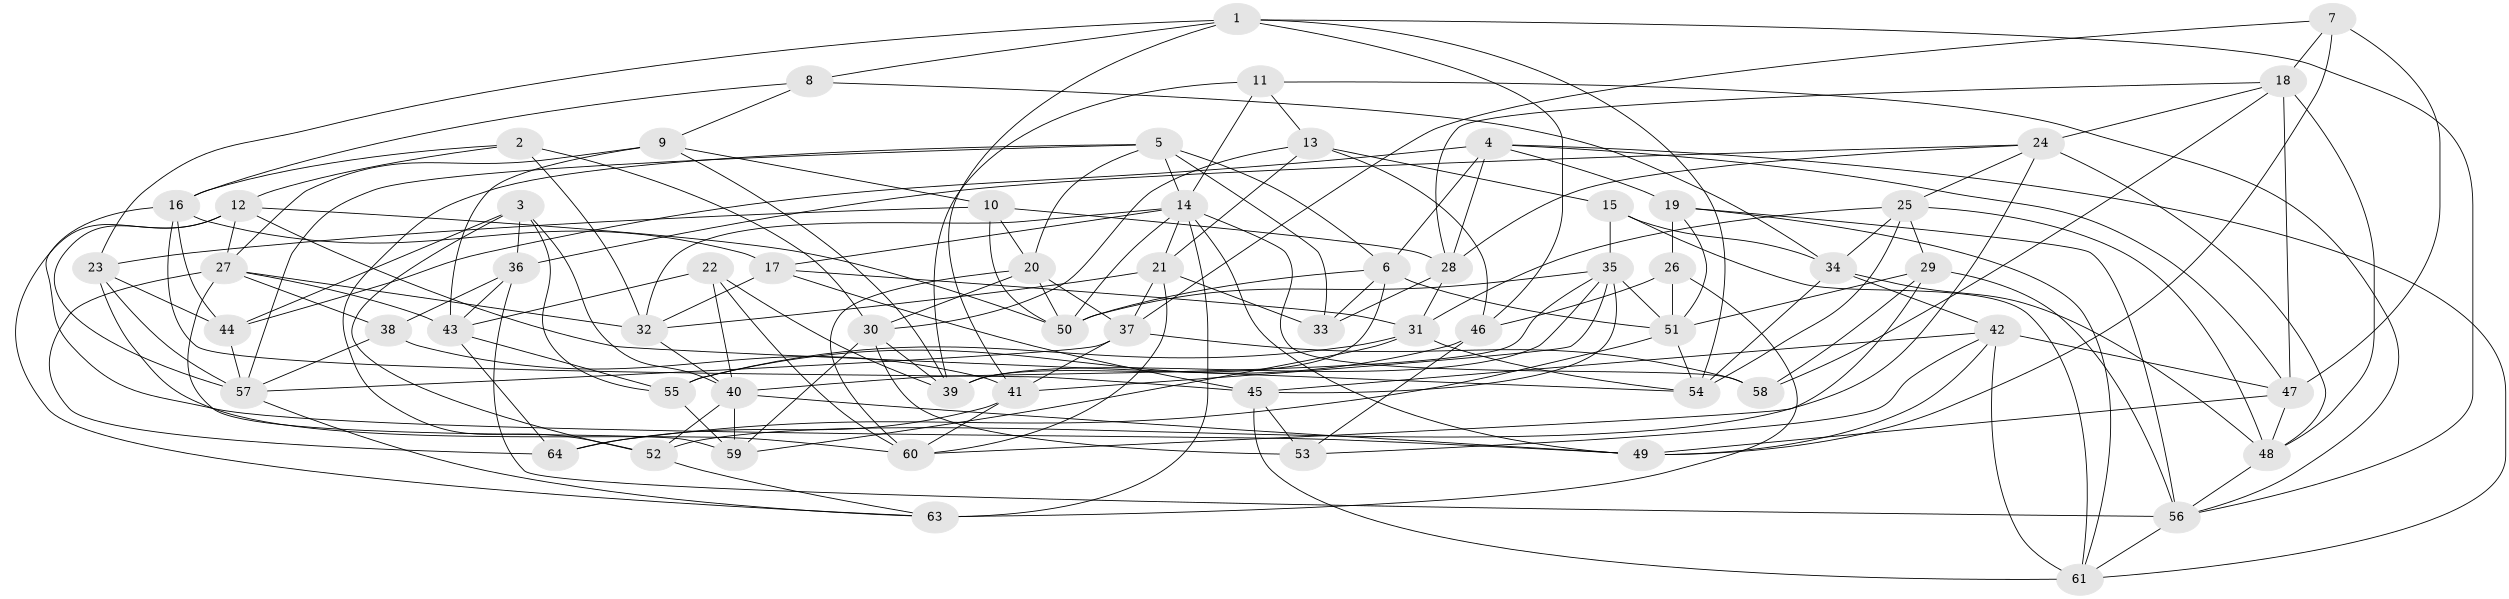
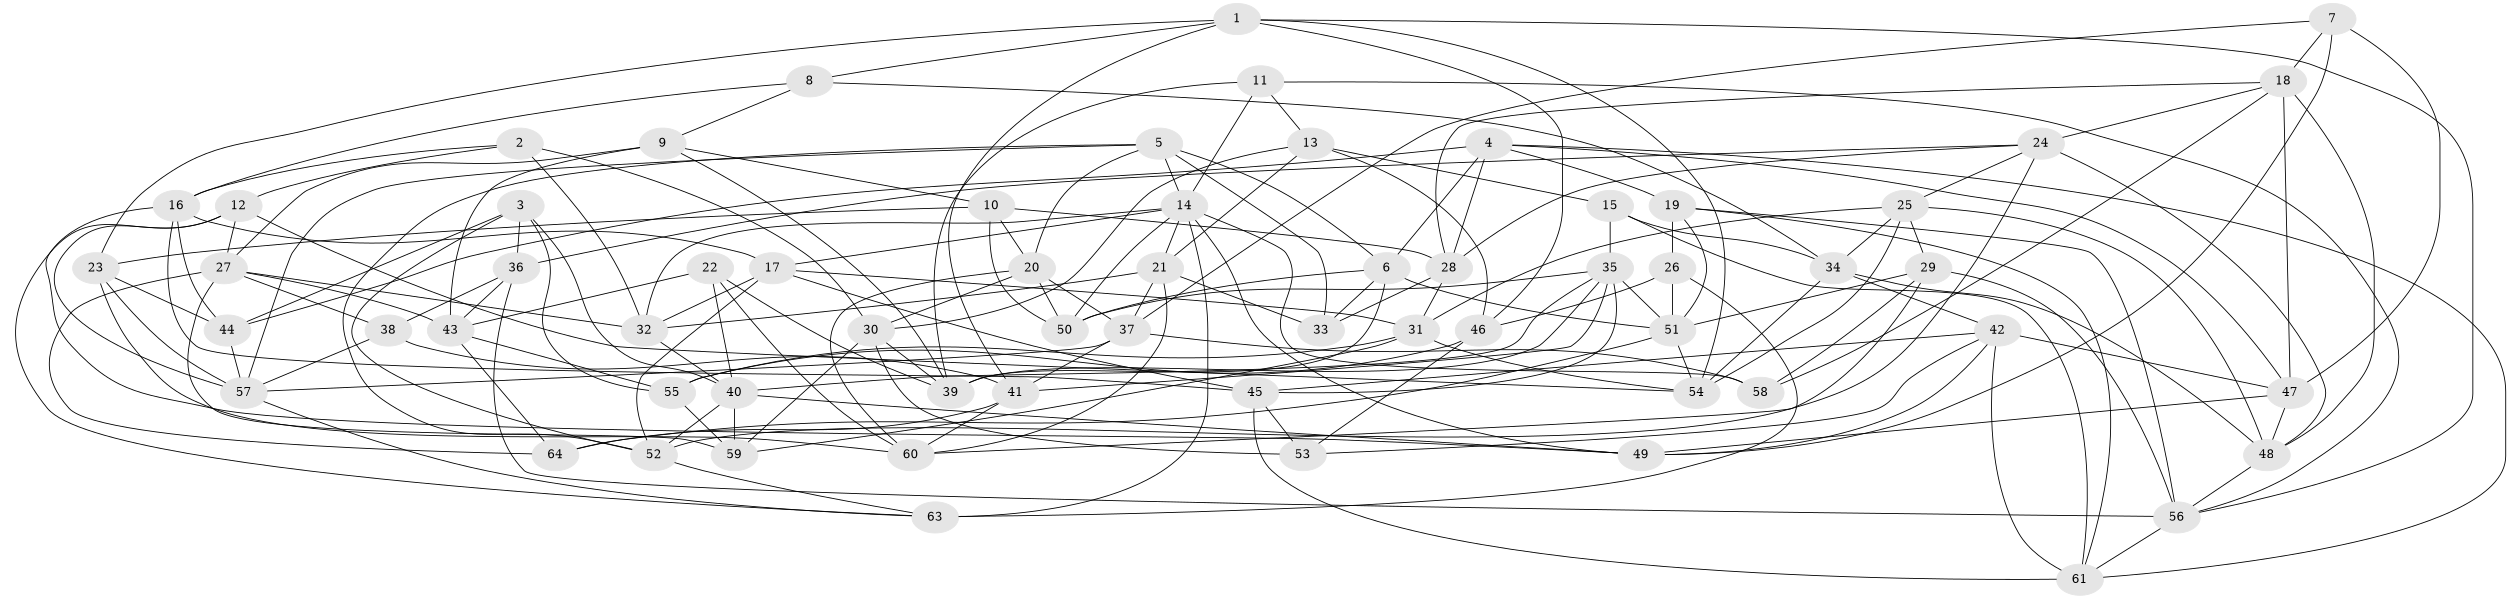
(738, 244) -> none
none -> (678, 345)
